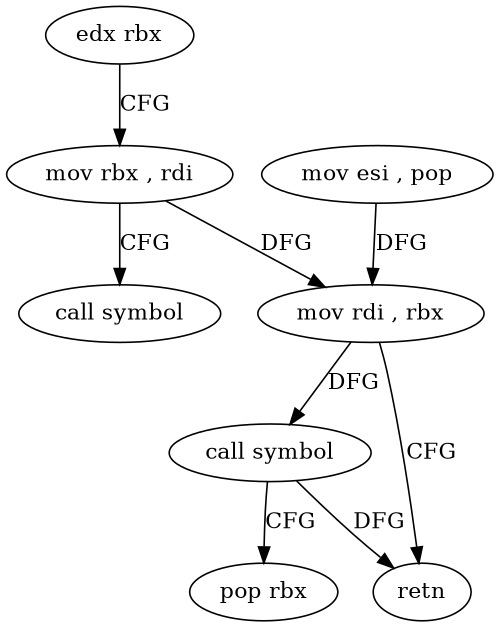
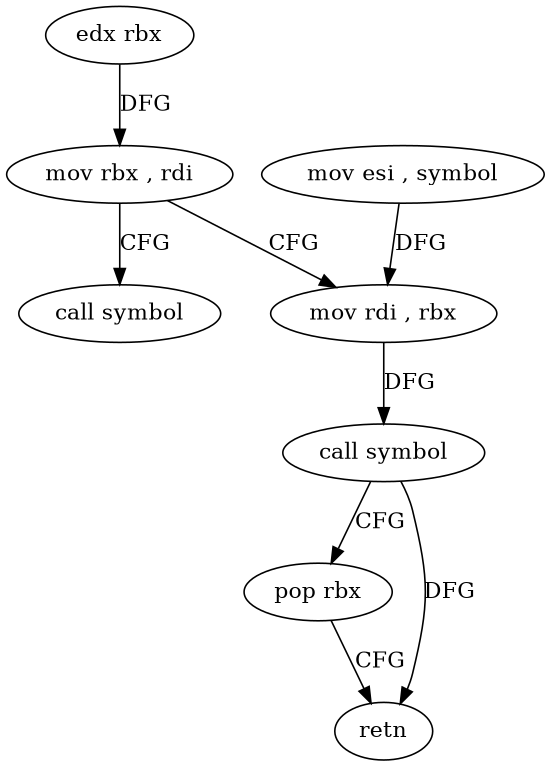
(145, 105) -> (146, 105)
(377, 174) -> (403, 174)
(287, 244) -> (294, 244)
(401, 444) -> (348, 655)
